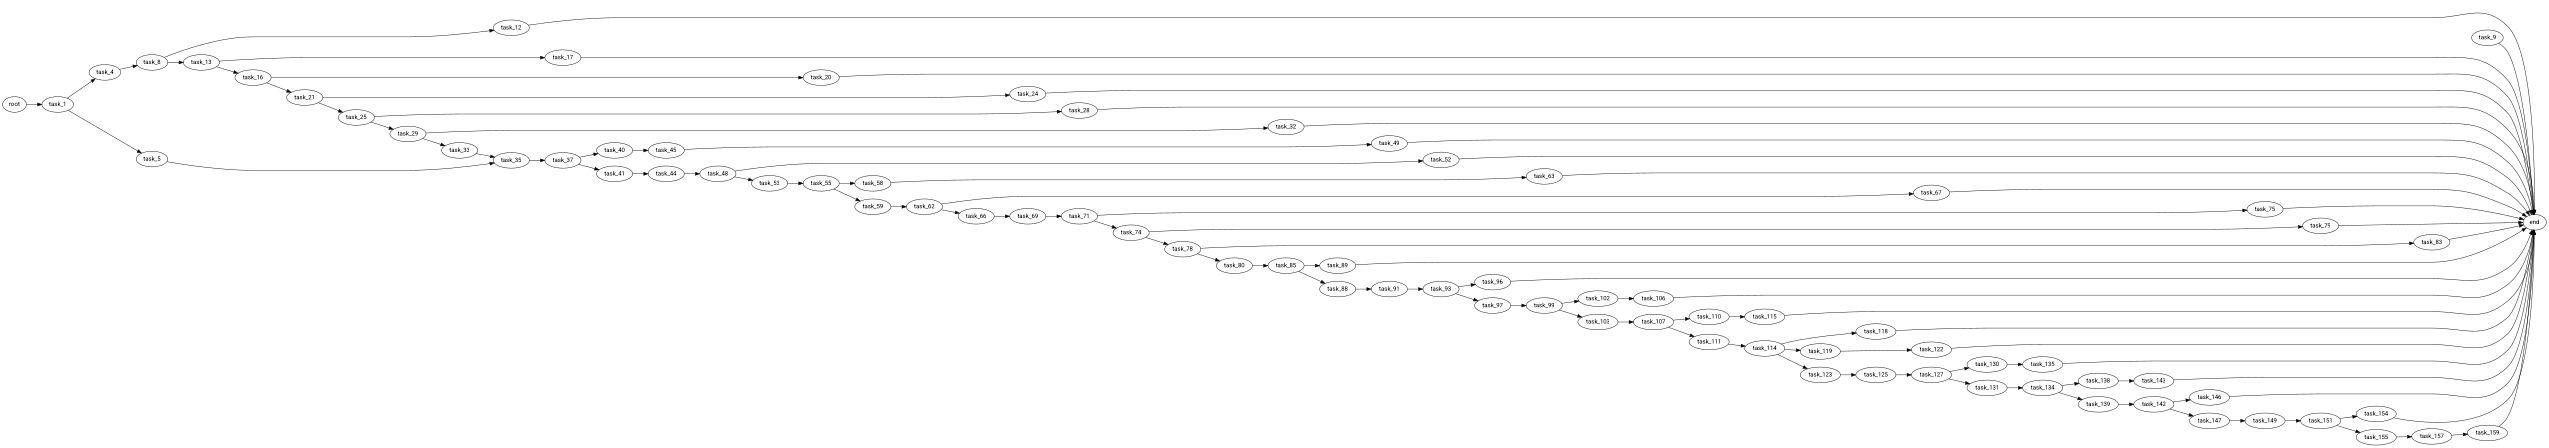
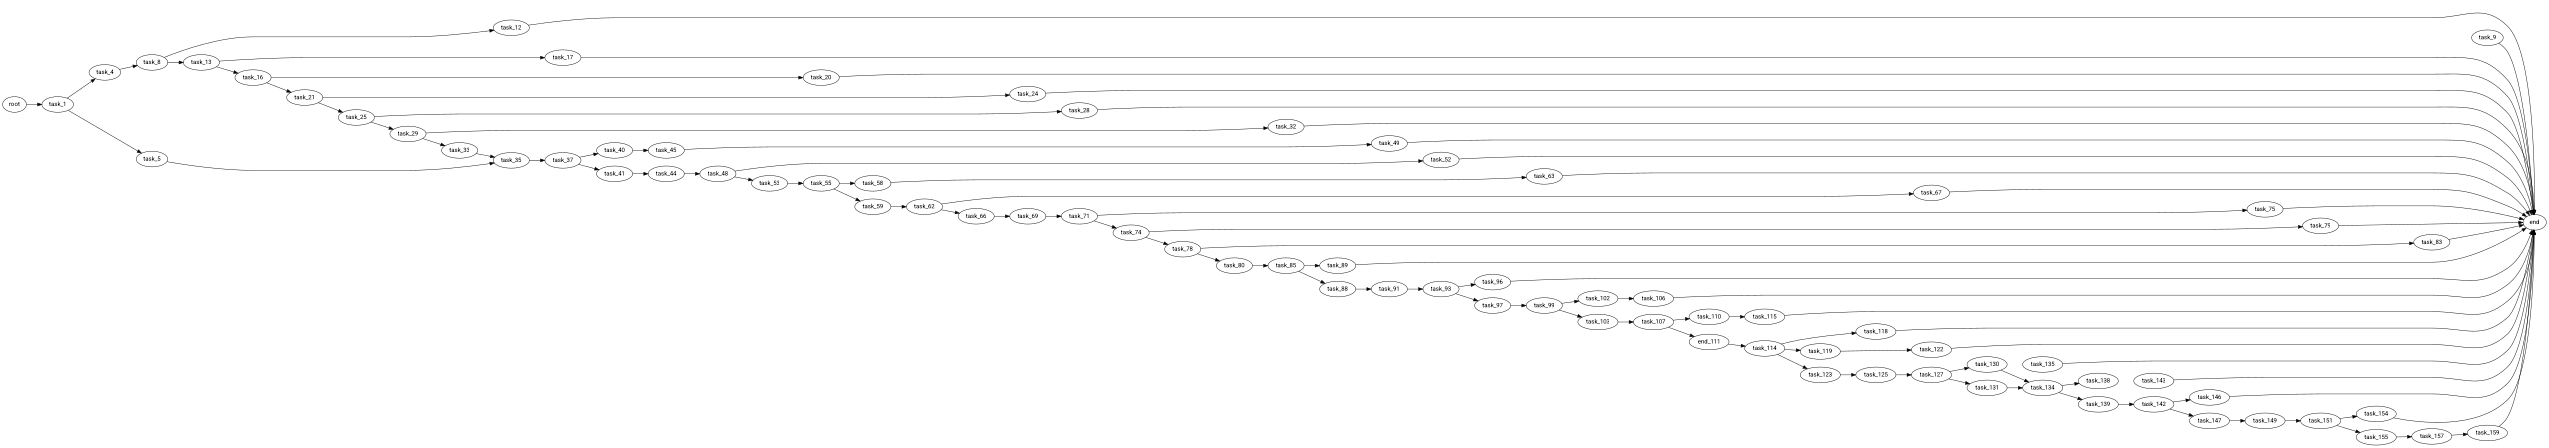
(1709, 342) -> (1709, 342)
(2013, 364) -> (2013, 375)
(2124, 381) -> none
